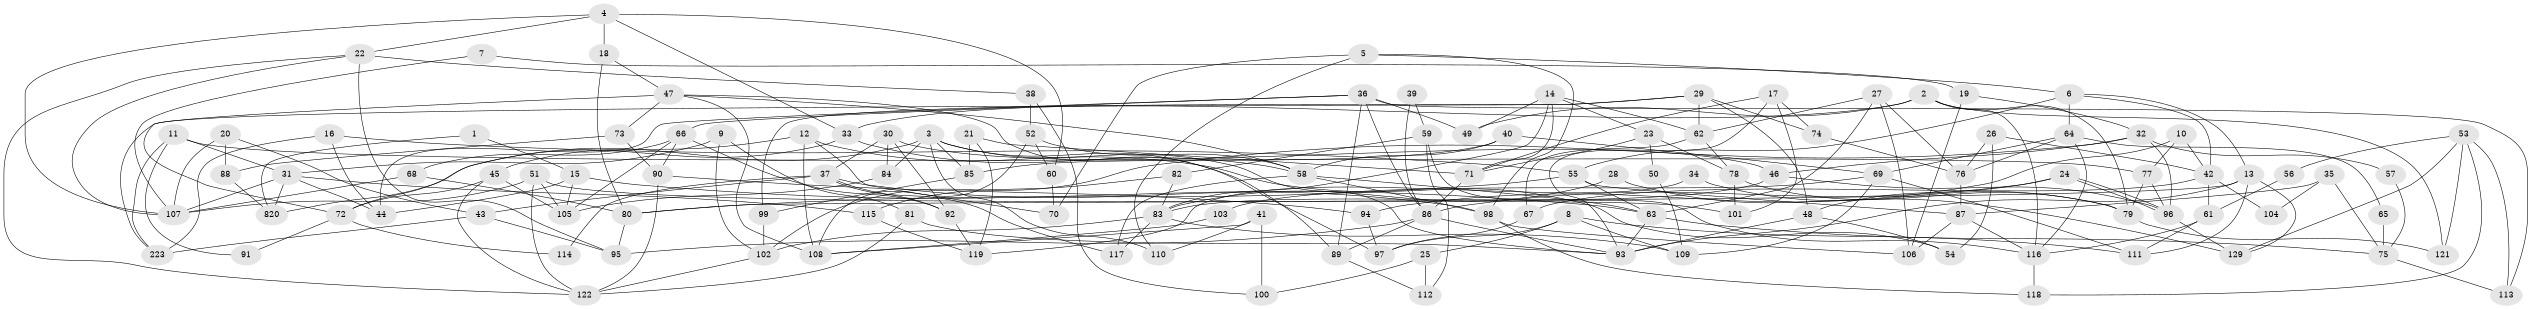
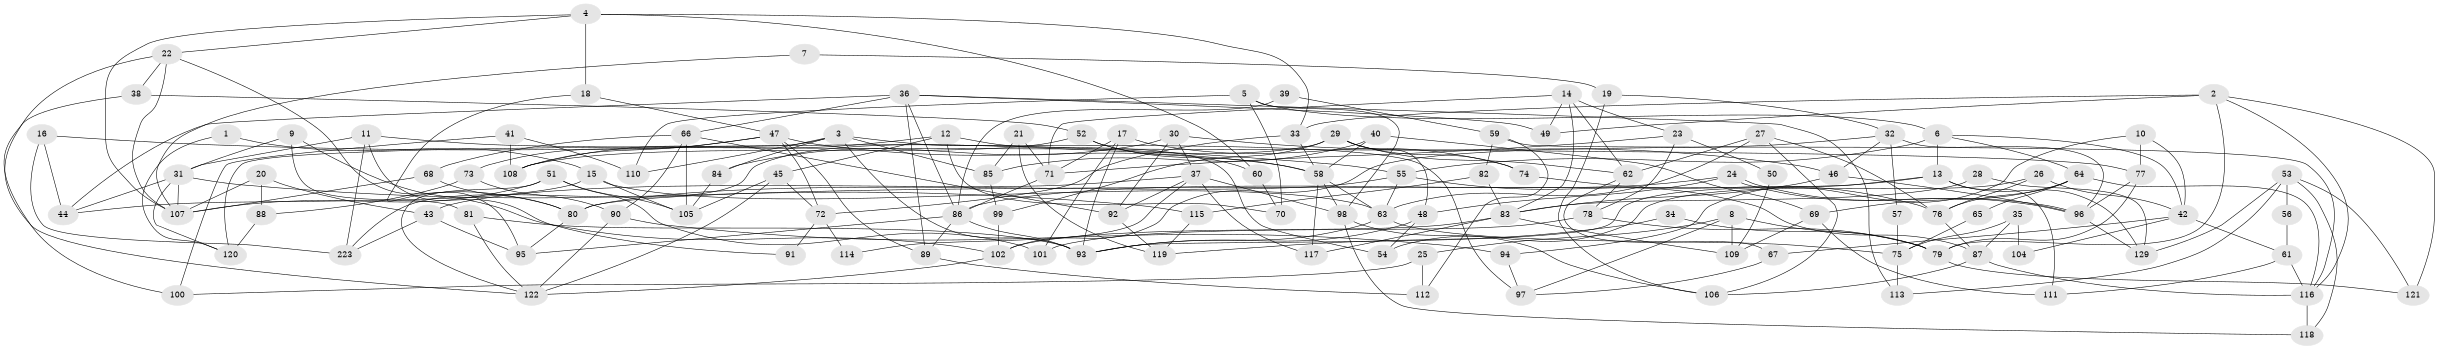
(272, 215) -> (231, 255)
(1221, 215) -> none
(1851, 236) -> (1837, 232)
